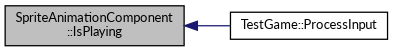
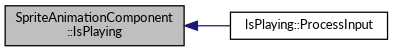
(309, 26) -> (309, 26)
